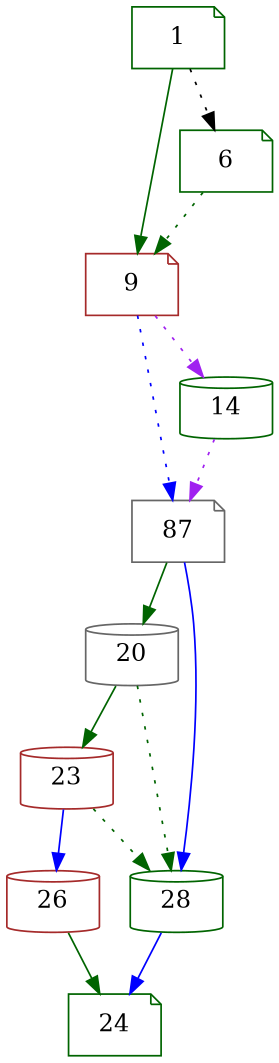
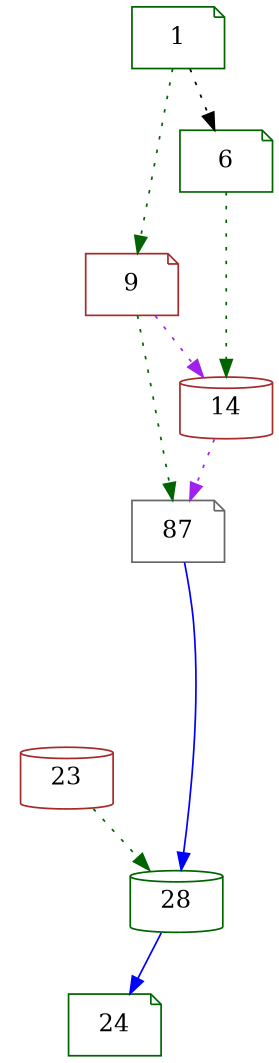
(157, 152) -> (157, 152)
(184, 216) -> (226, 276)
(153, 399) -> (153, 399)
(226, 408) -> (226, 408)
(132, 655) -> none
(53, 902) -> none
